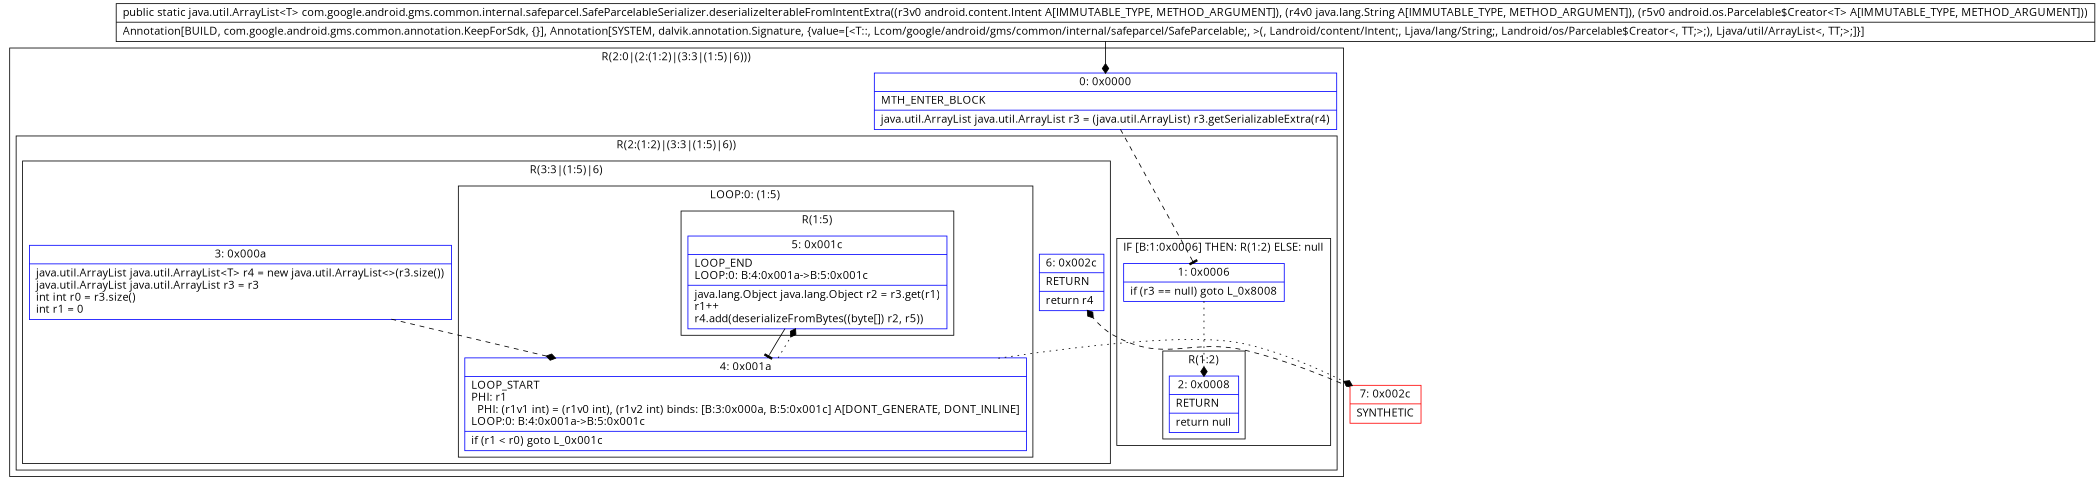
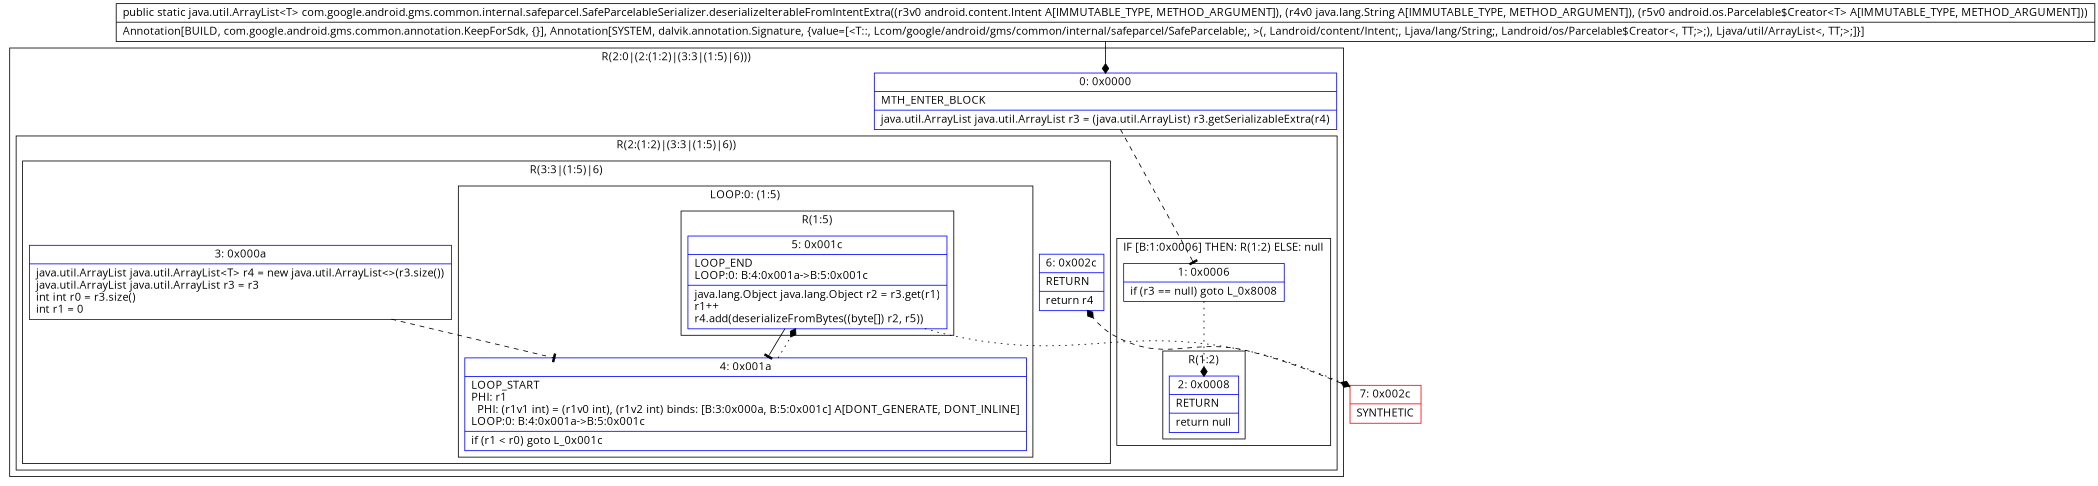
(469, 338) -> (469, 338)
(1174, 340) -> (1146, 341)
